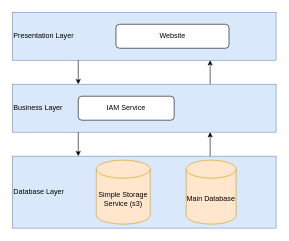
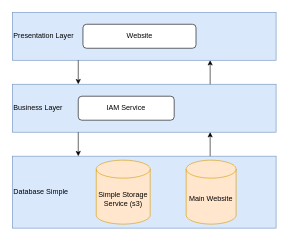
(173, 36) -> (140, 36)
(41, 192) -> (41, 192)
(211, 200) -> (211, 200)
